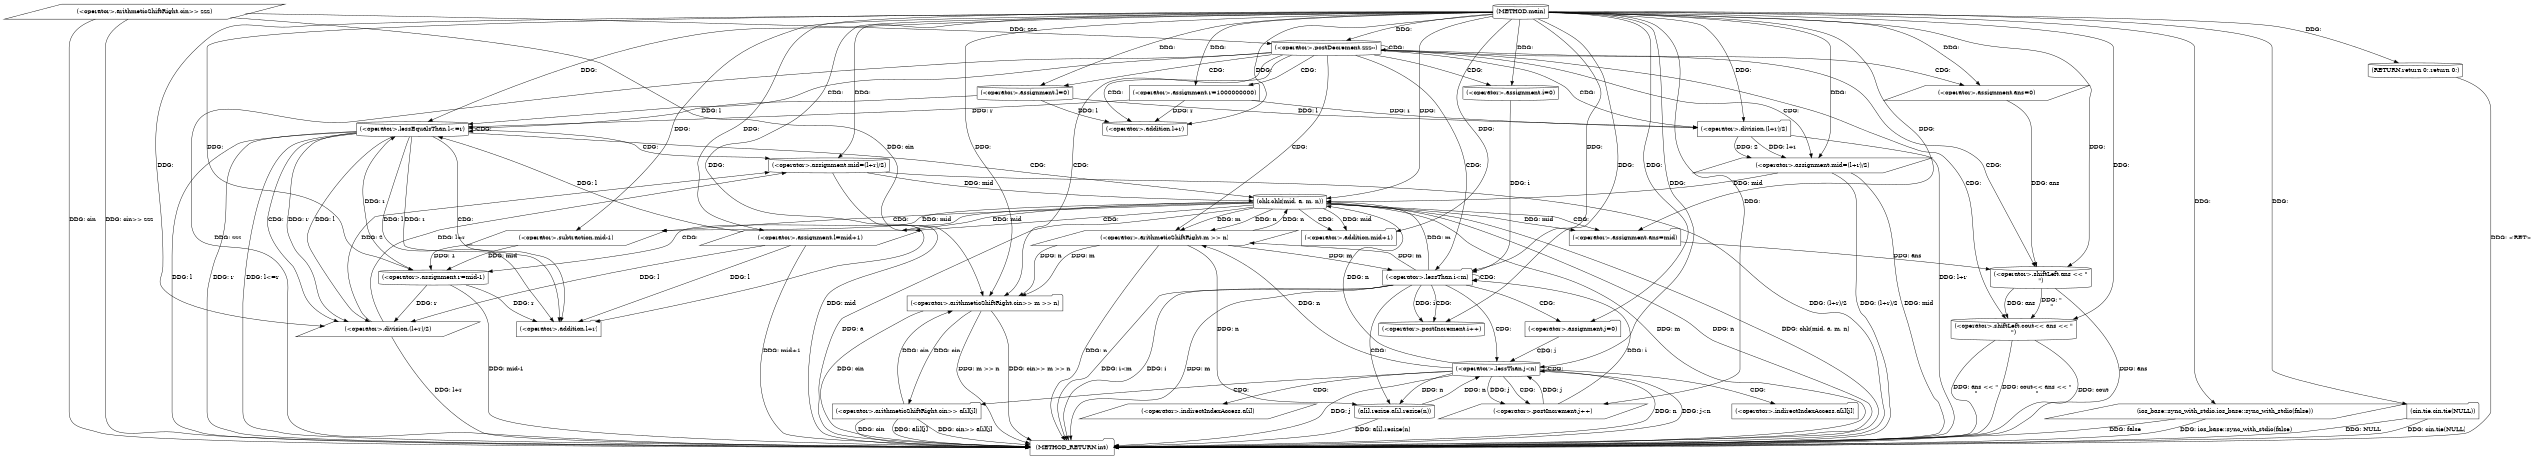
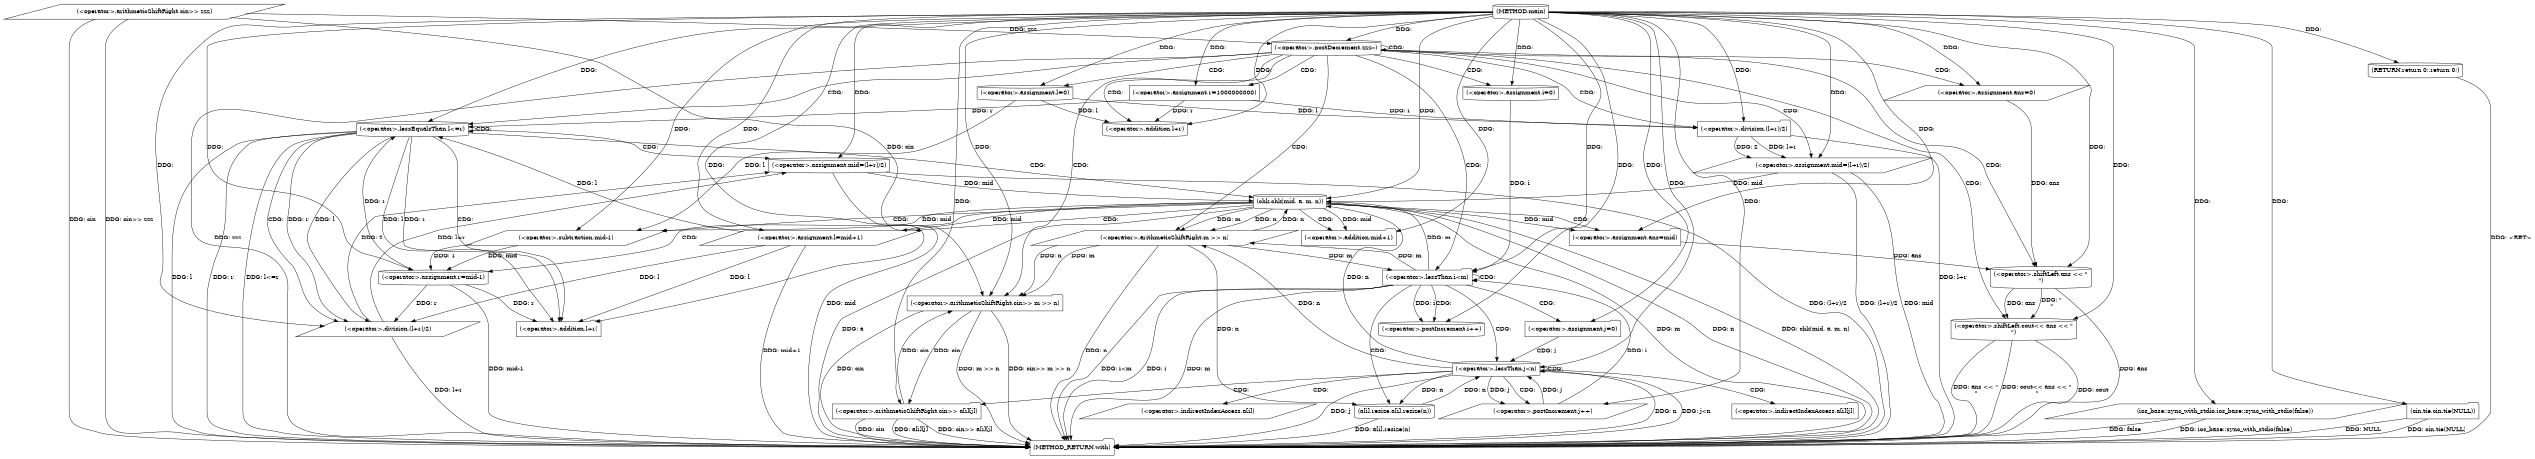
none -> (1037, 25)
(675, 114) -> (874, 154)
(1072, 448) -> (1072, 448)
